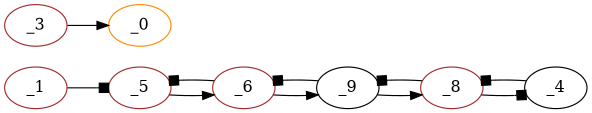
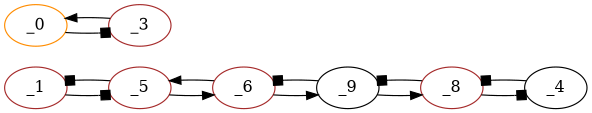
none -> (82, 33)
none -> (94, 80)
(198, 80) -> (198, 80)
